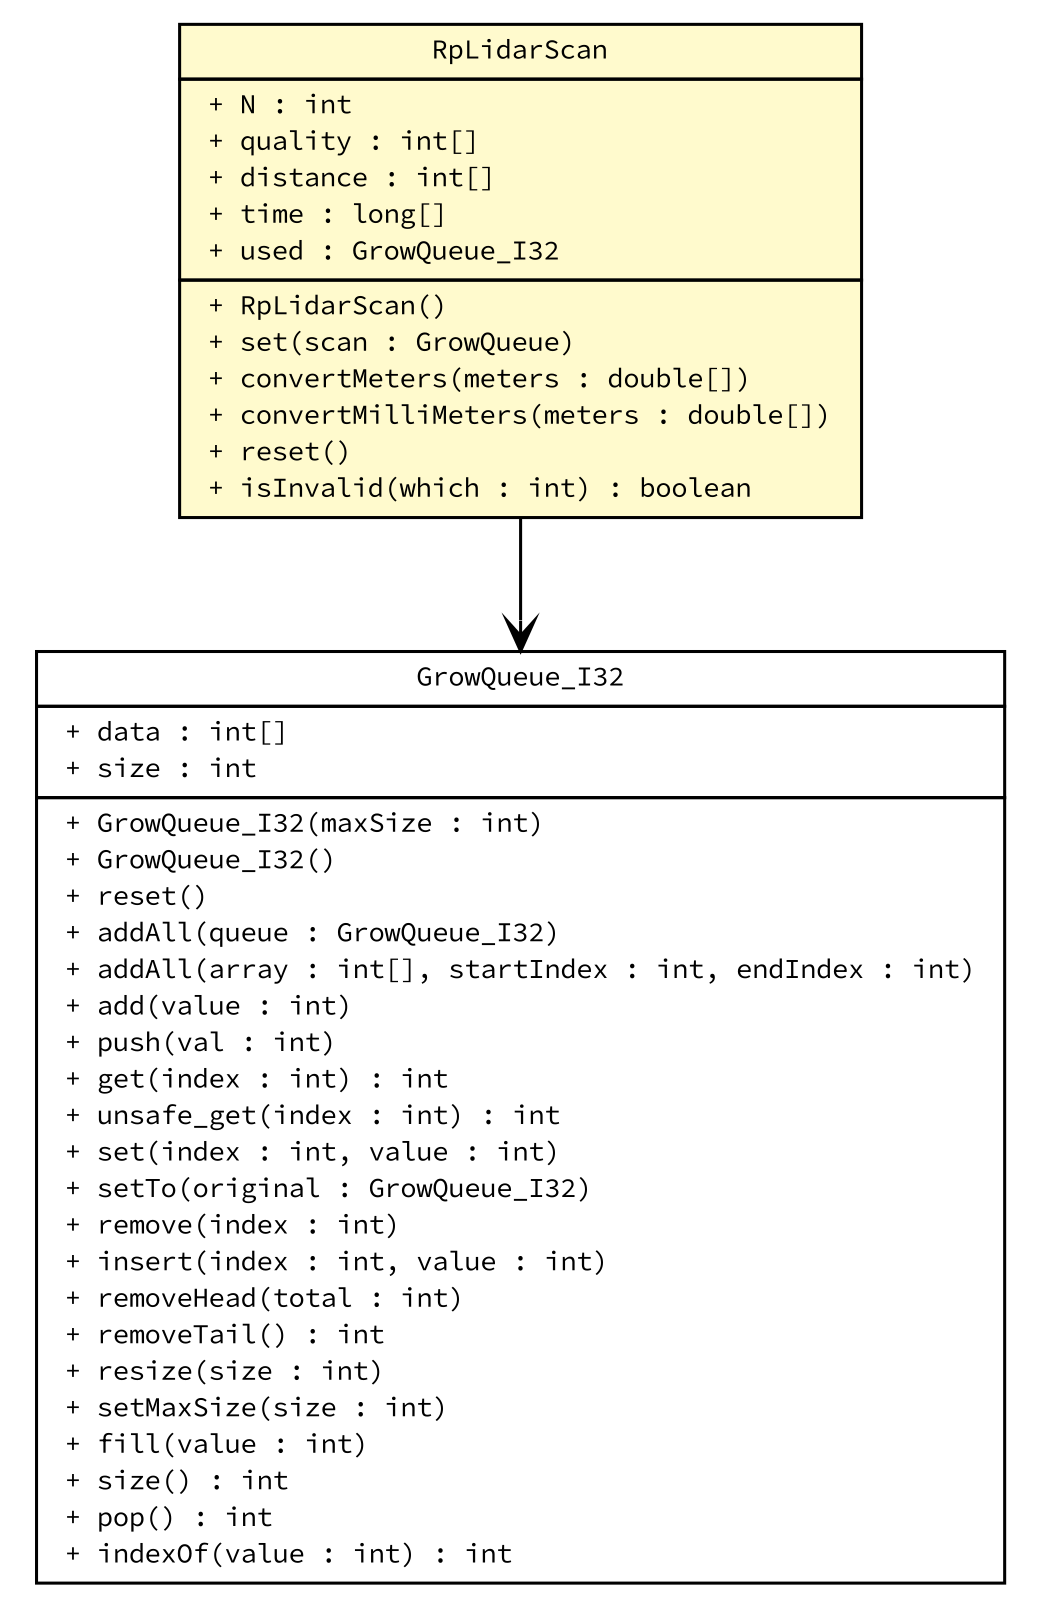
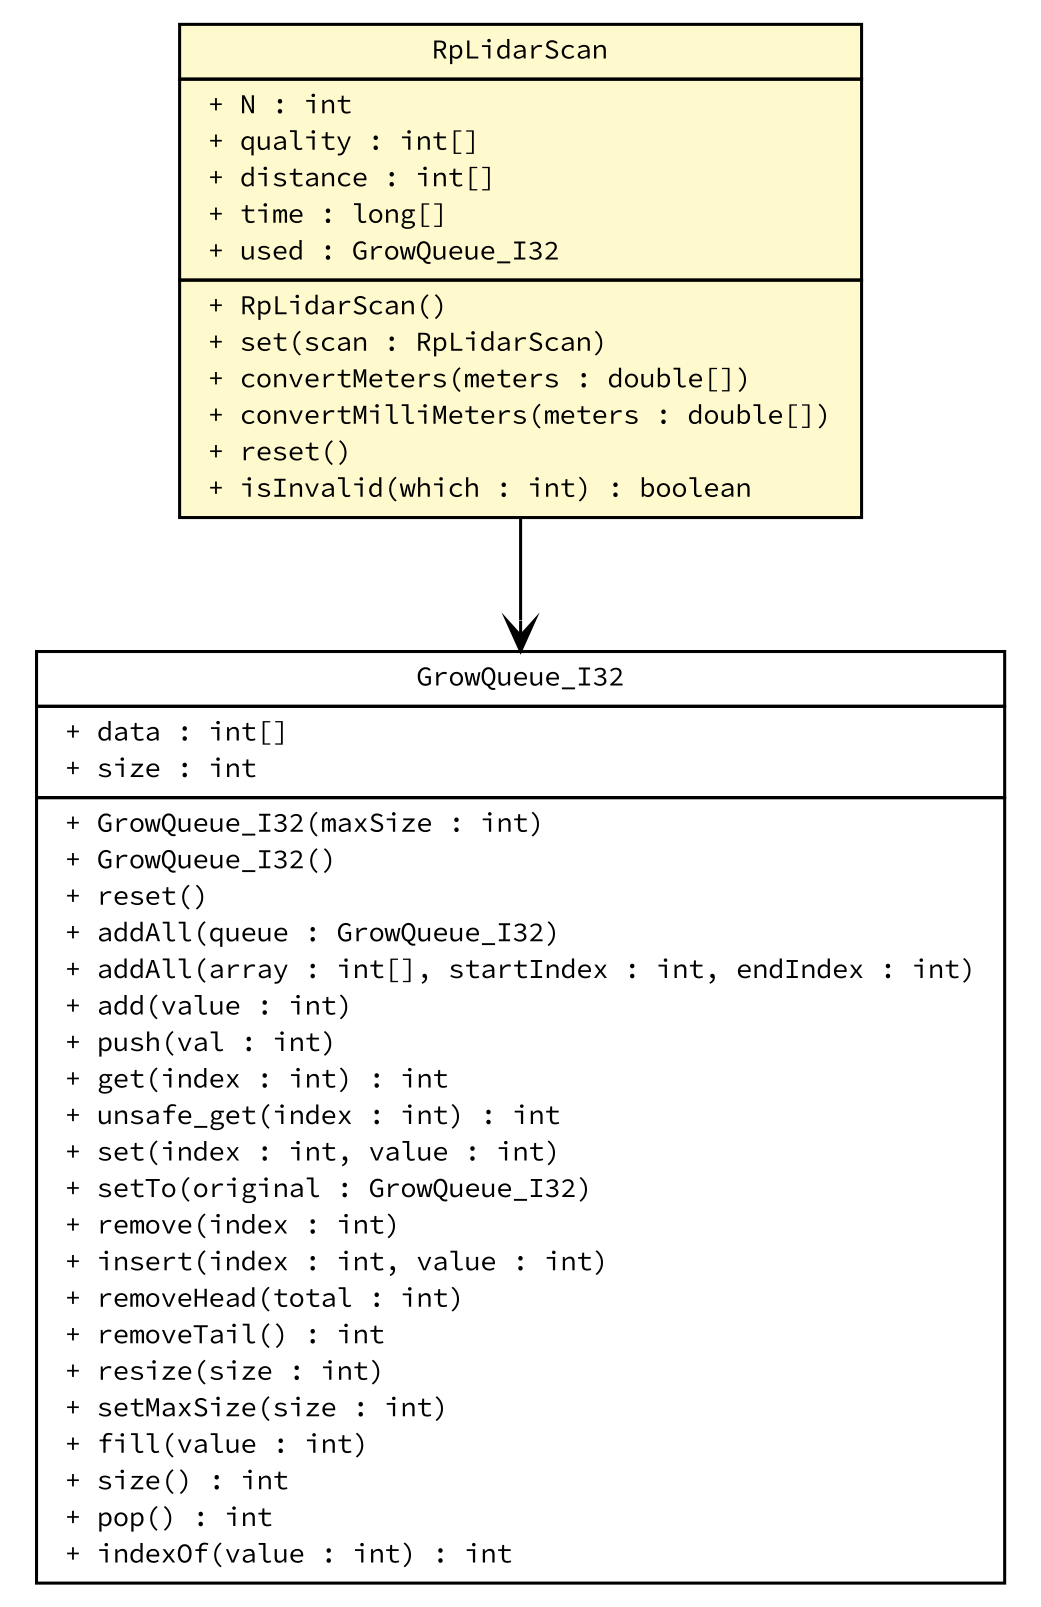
(393, 342) -> (408, 342)
